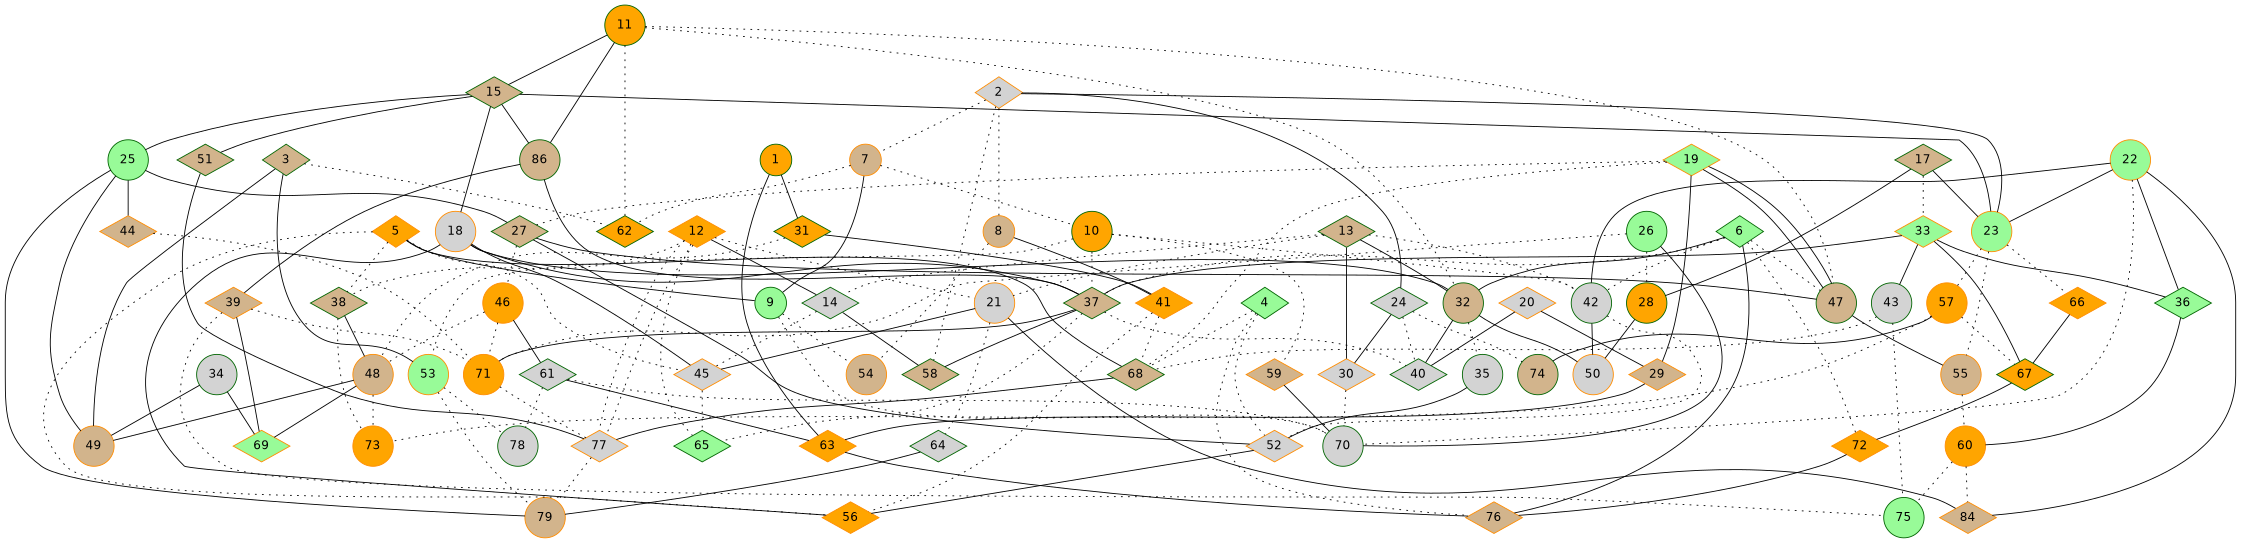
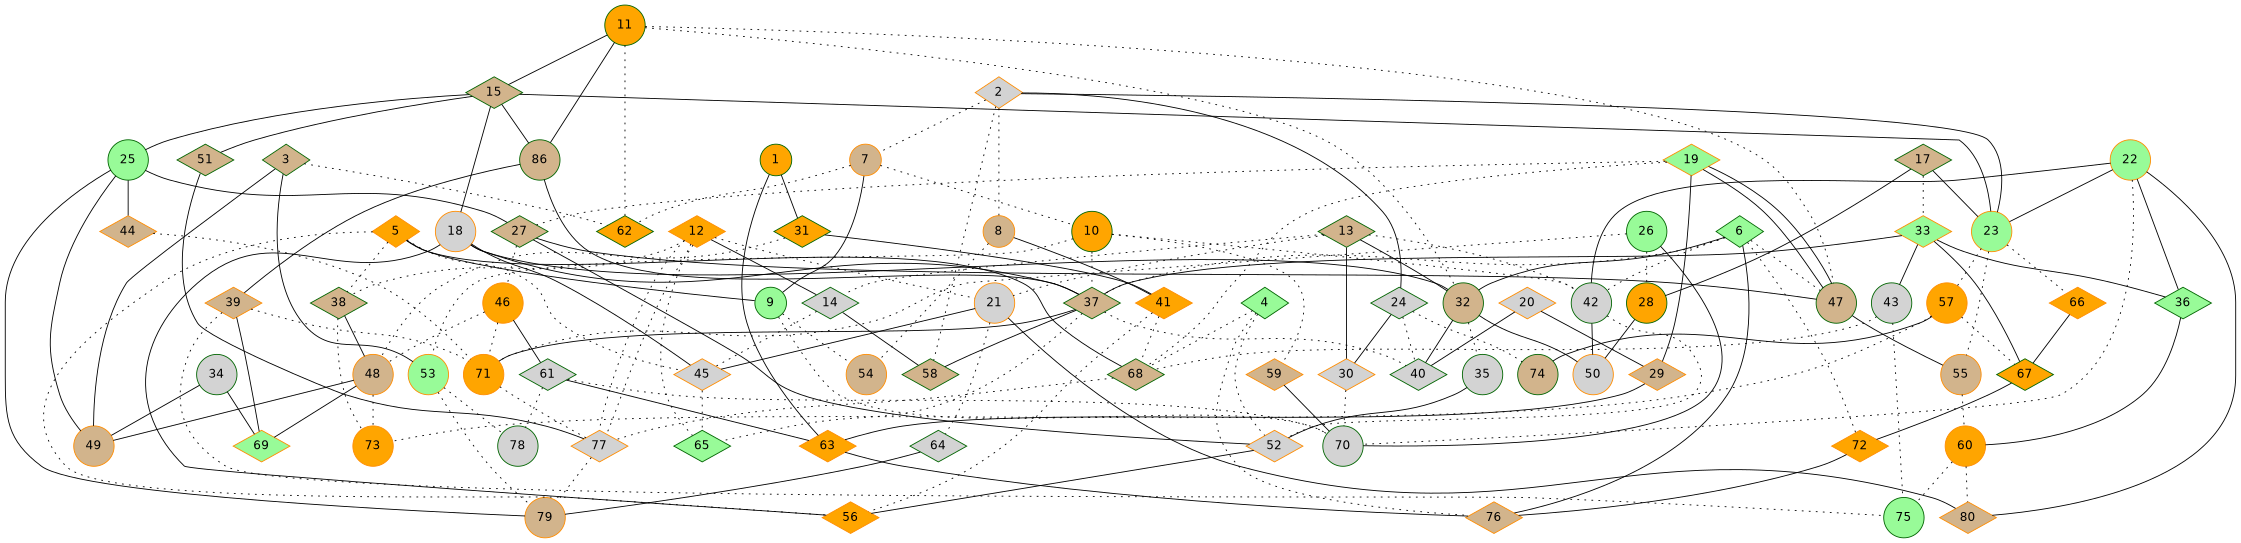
(814, 406) -> (814, 406)
(1968, 518) -> (1968, 518)
